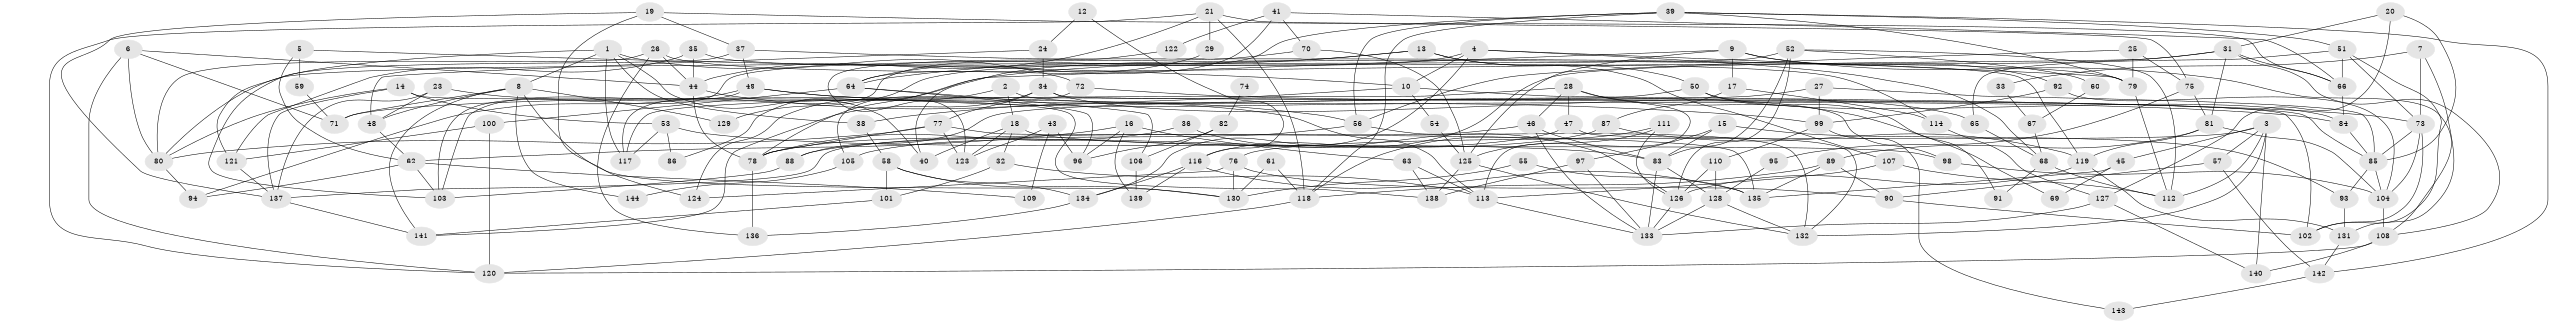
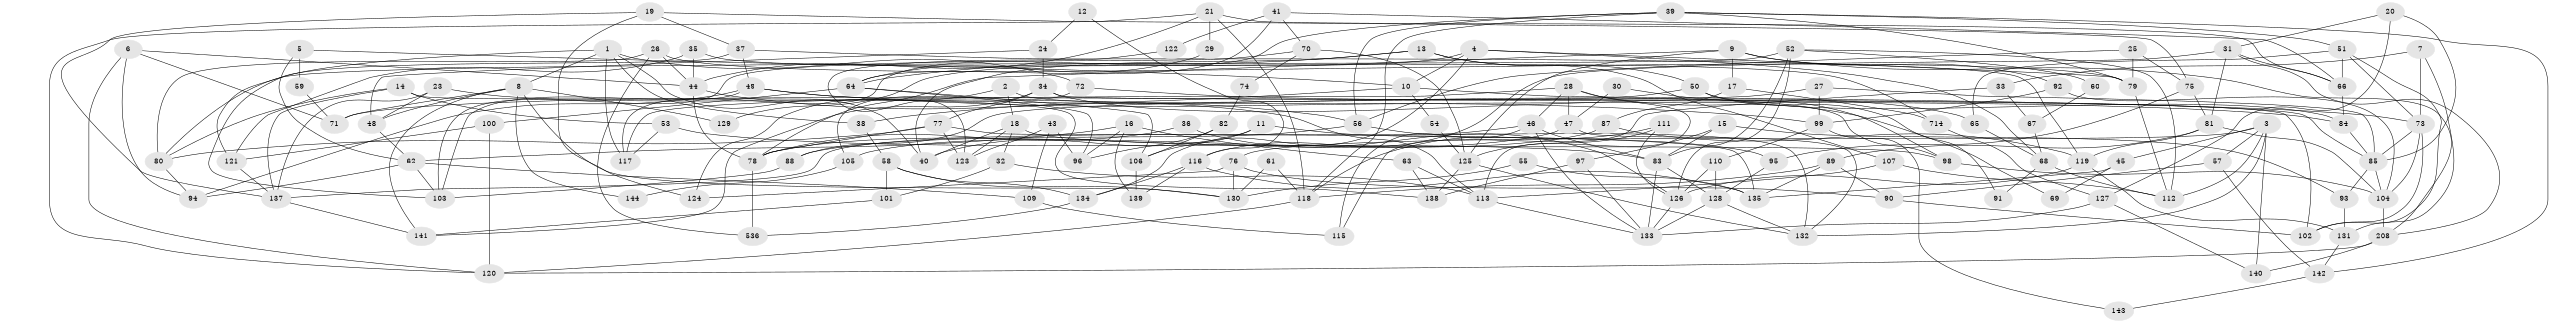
none -> (1276, 68)
none -> (1617, 87)
(134, 108) -> (126, 140)
none -> (1261, 124)
(1937, 124) -> (1937, 124)
(672, 162) -> none
(753, 236) -> (753, 236)
none -> (1339, 236)
(2383, 236) -> (2383, 236)
